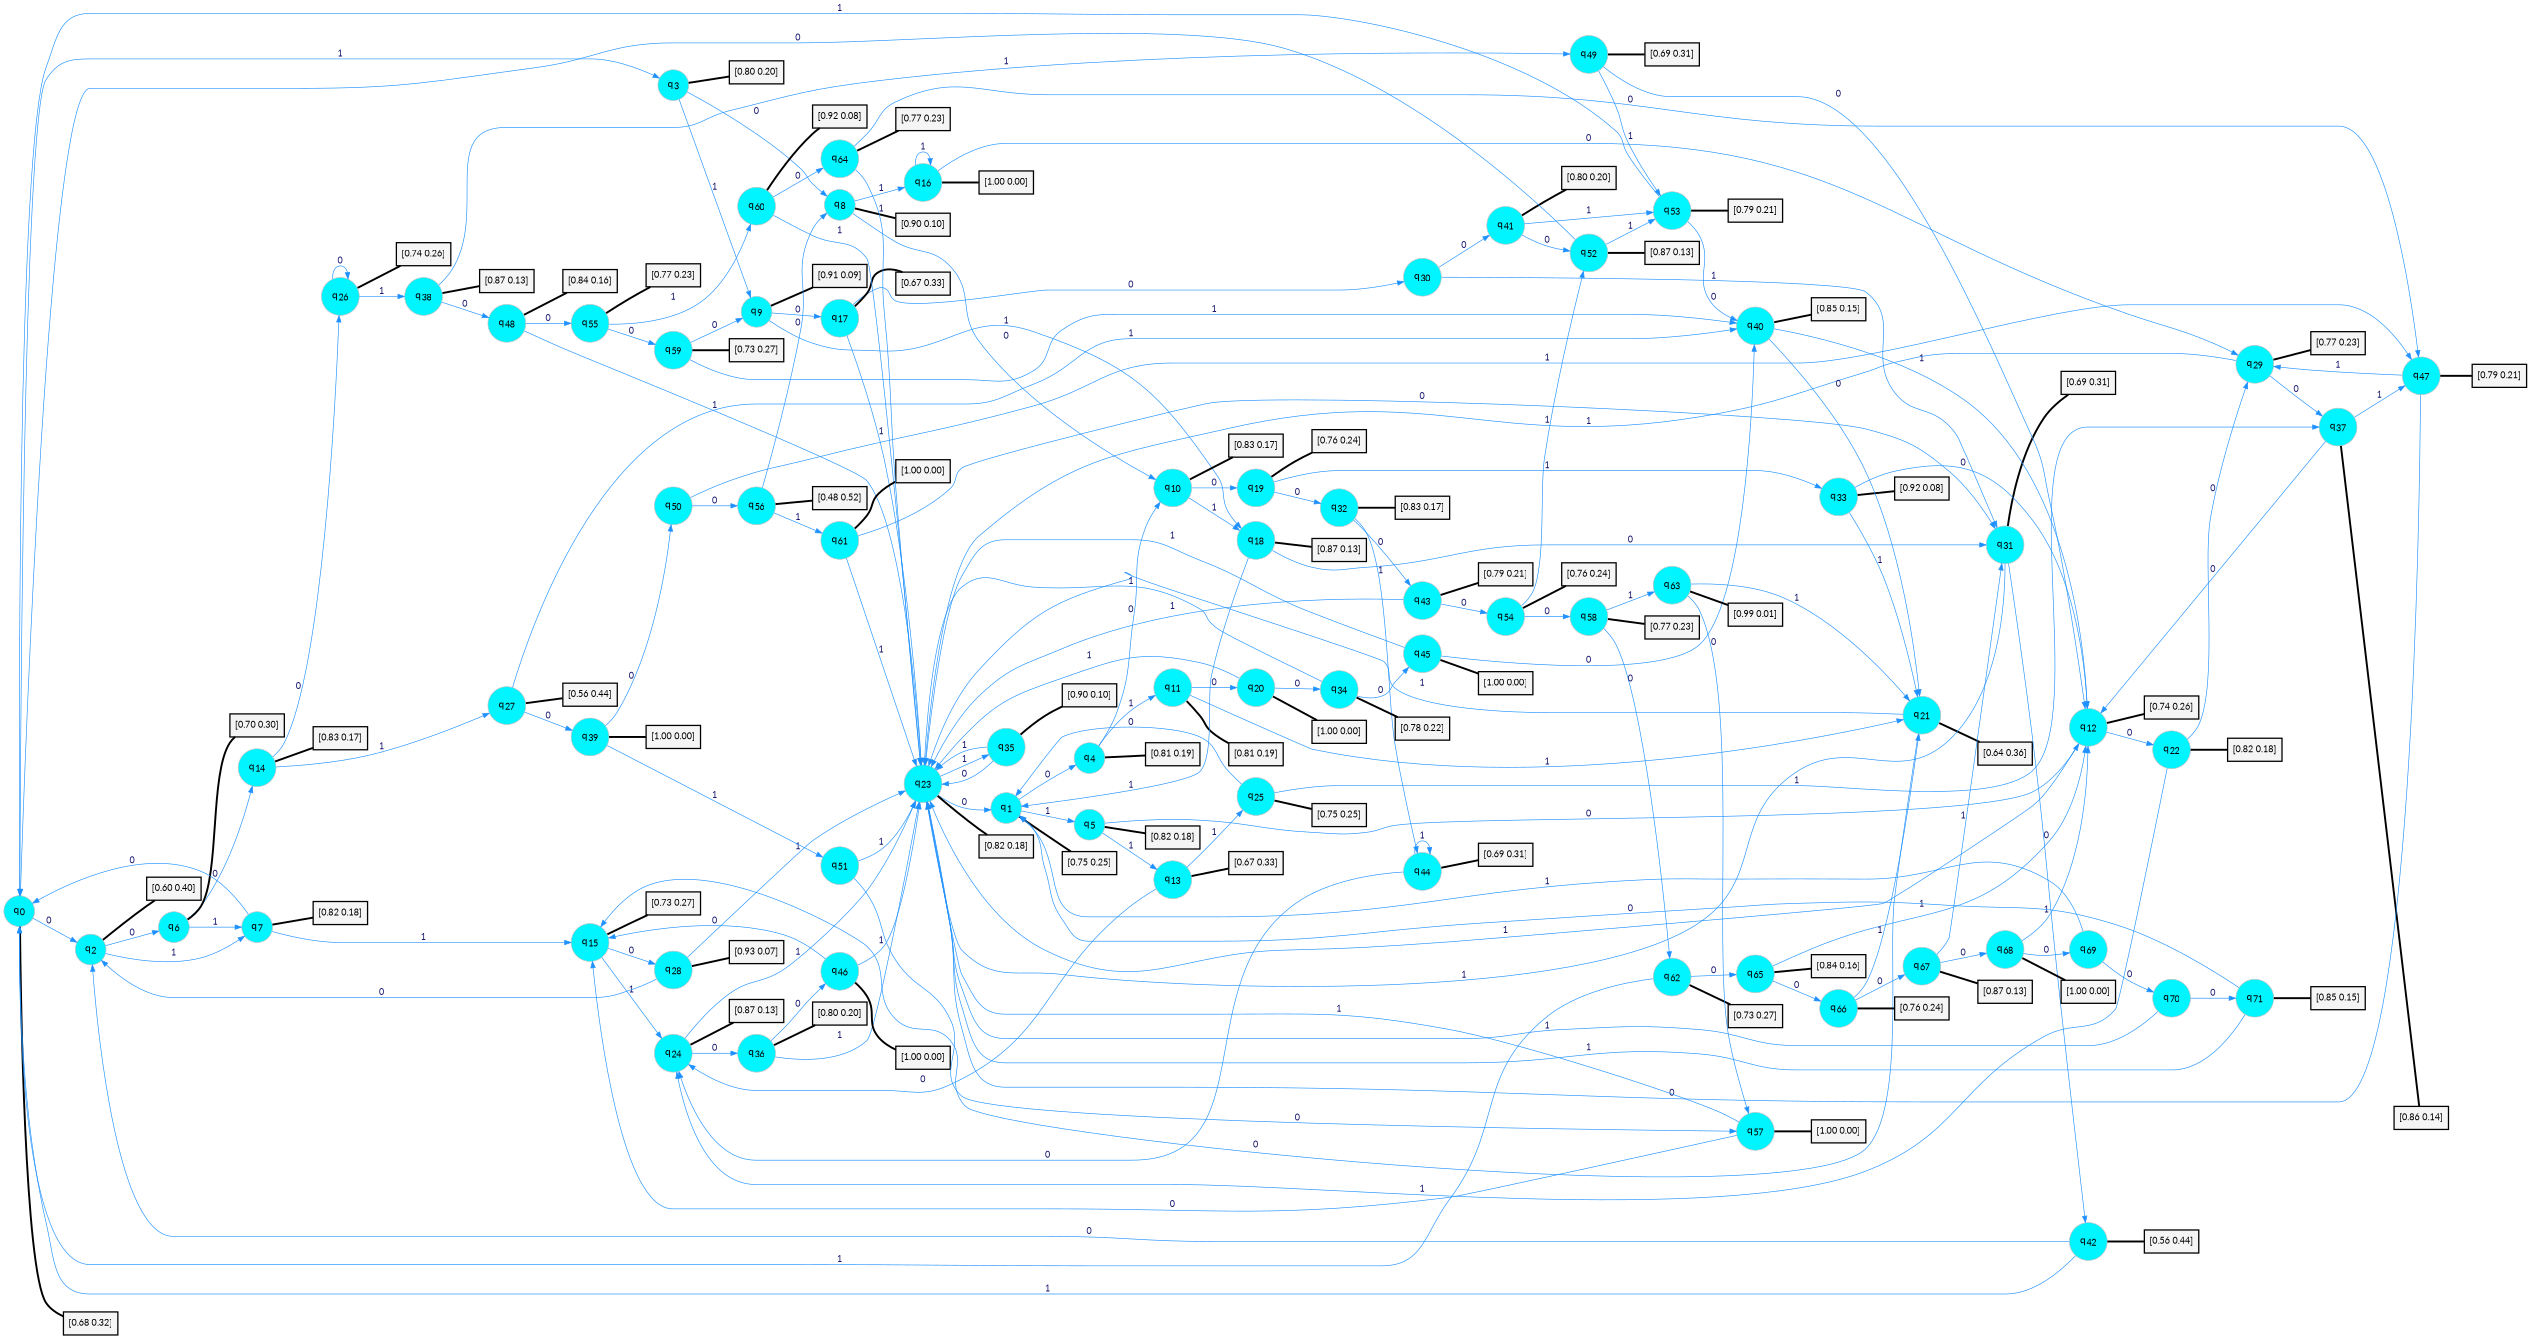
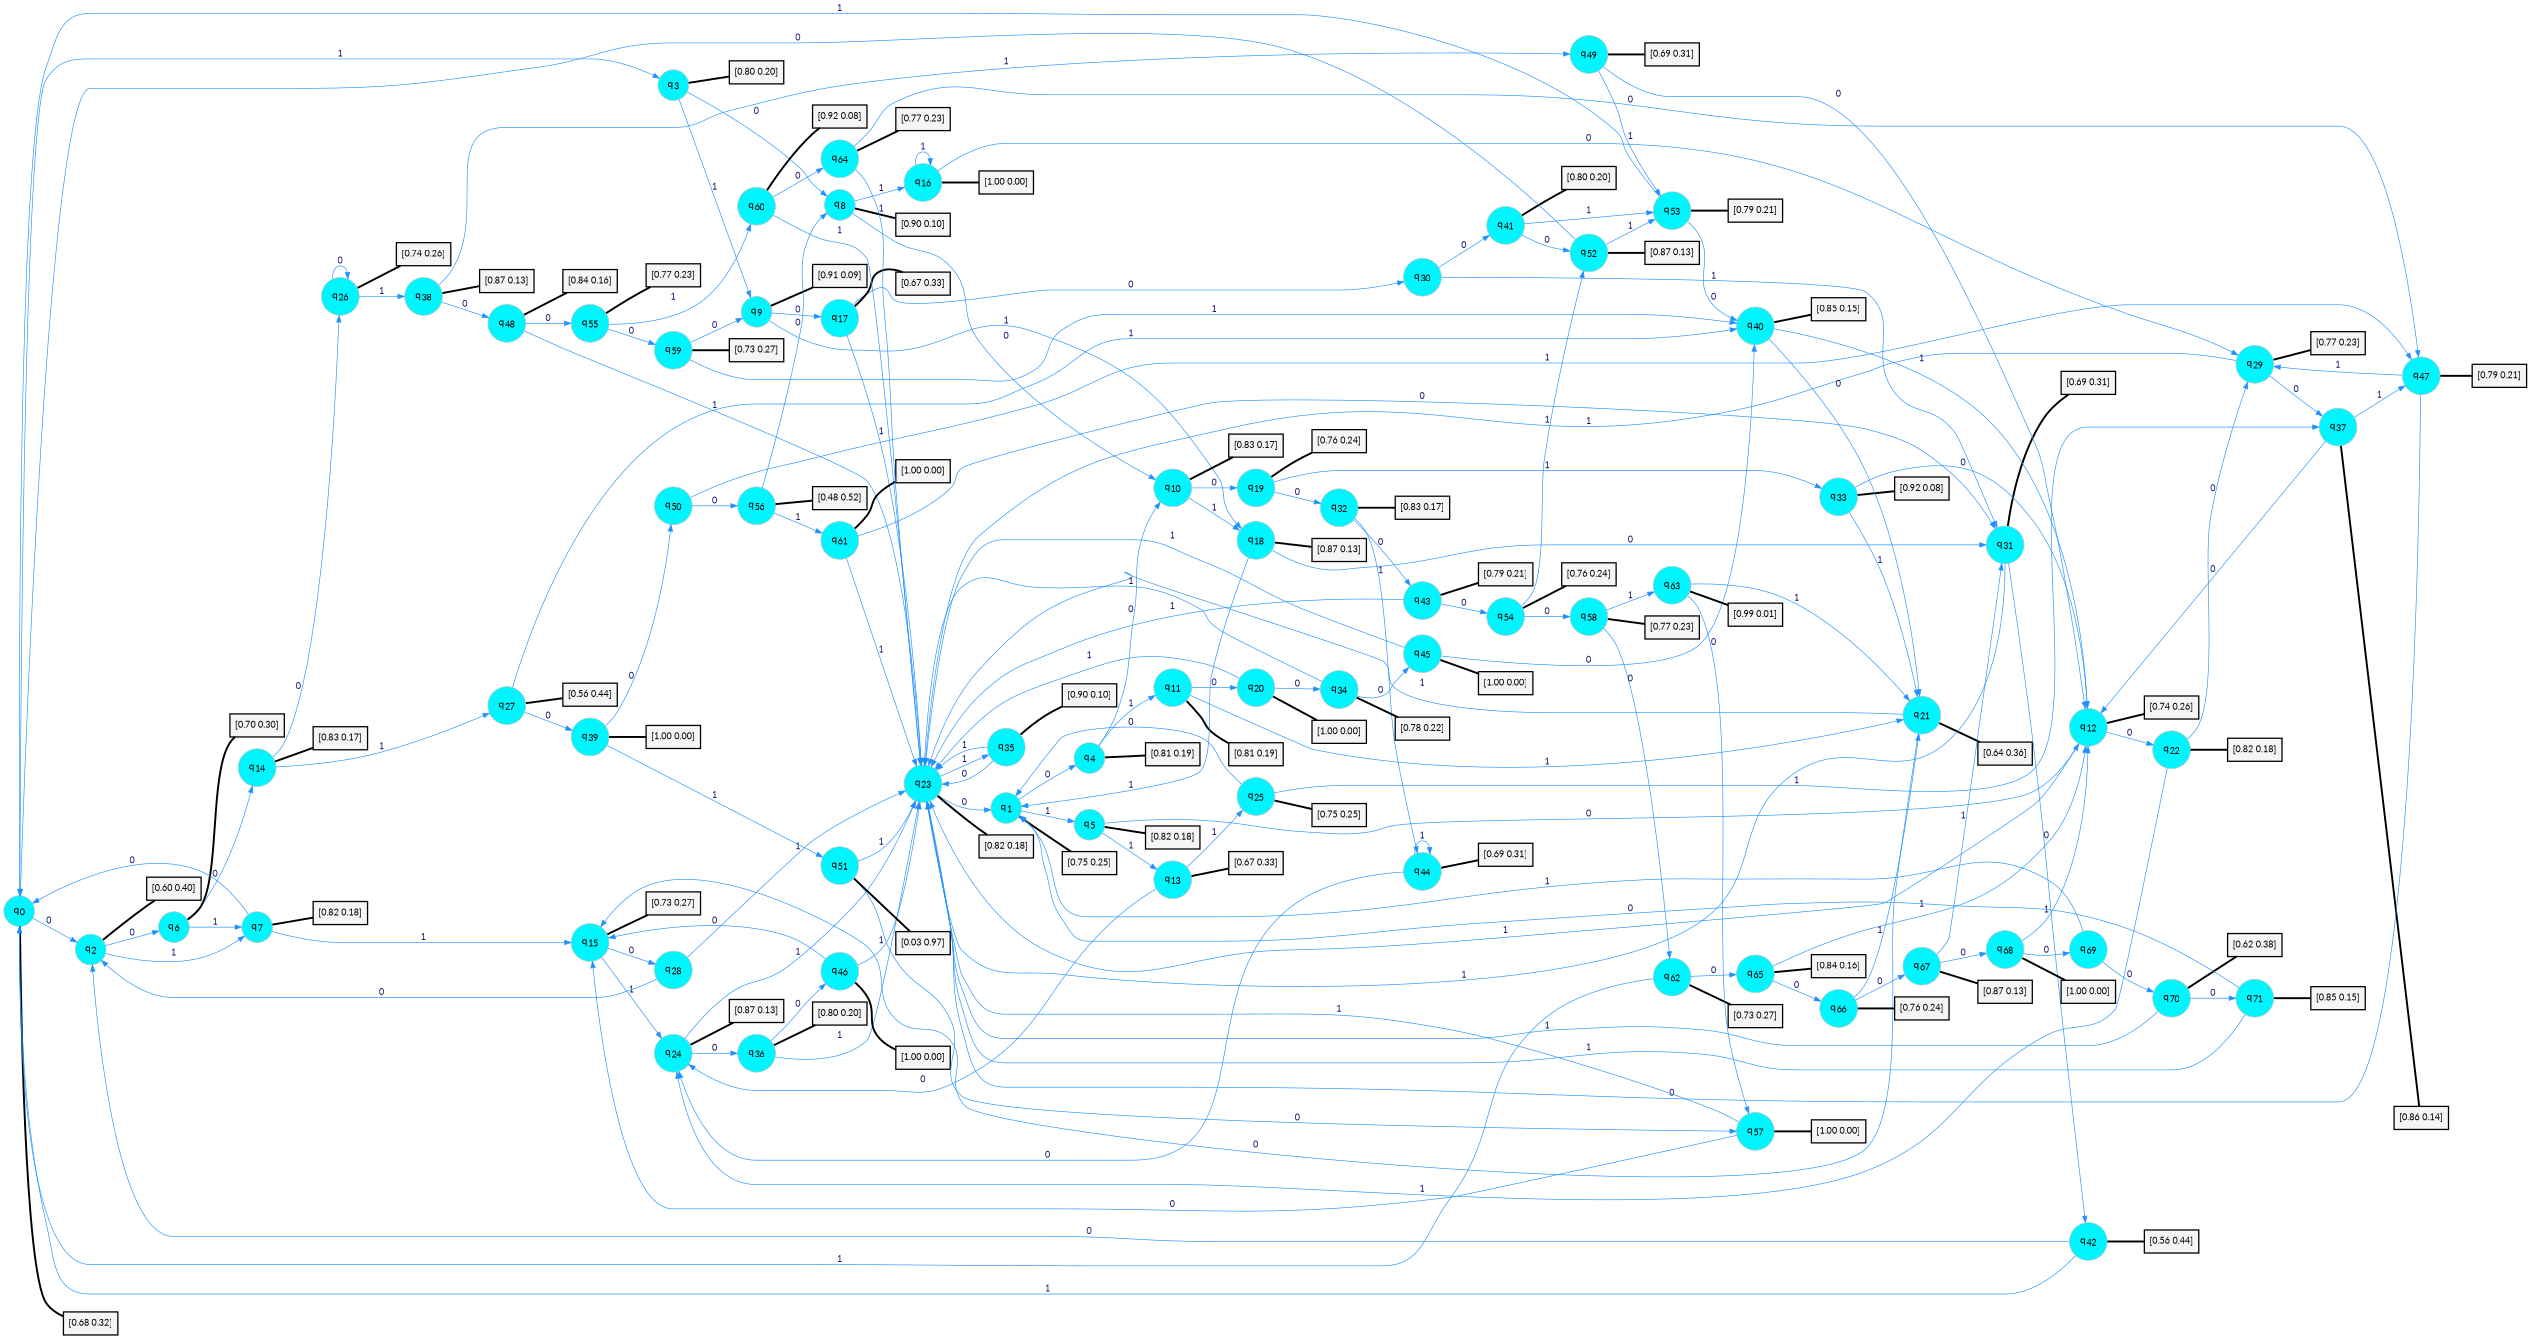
none -> (923, 943)
none -> (2255, 945)
(757, 952) -> none
